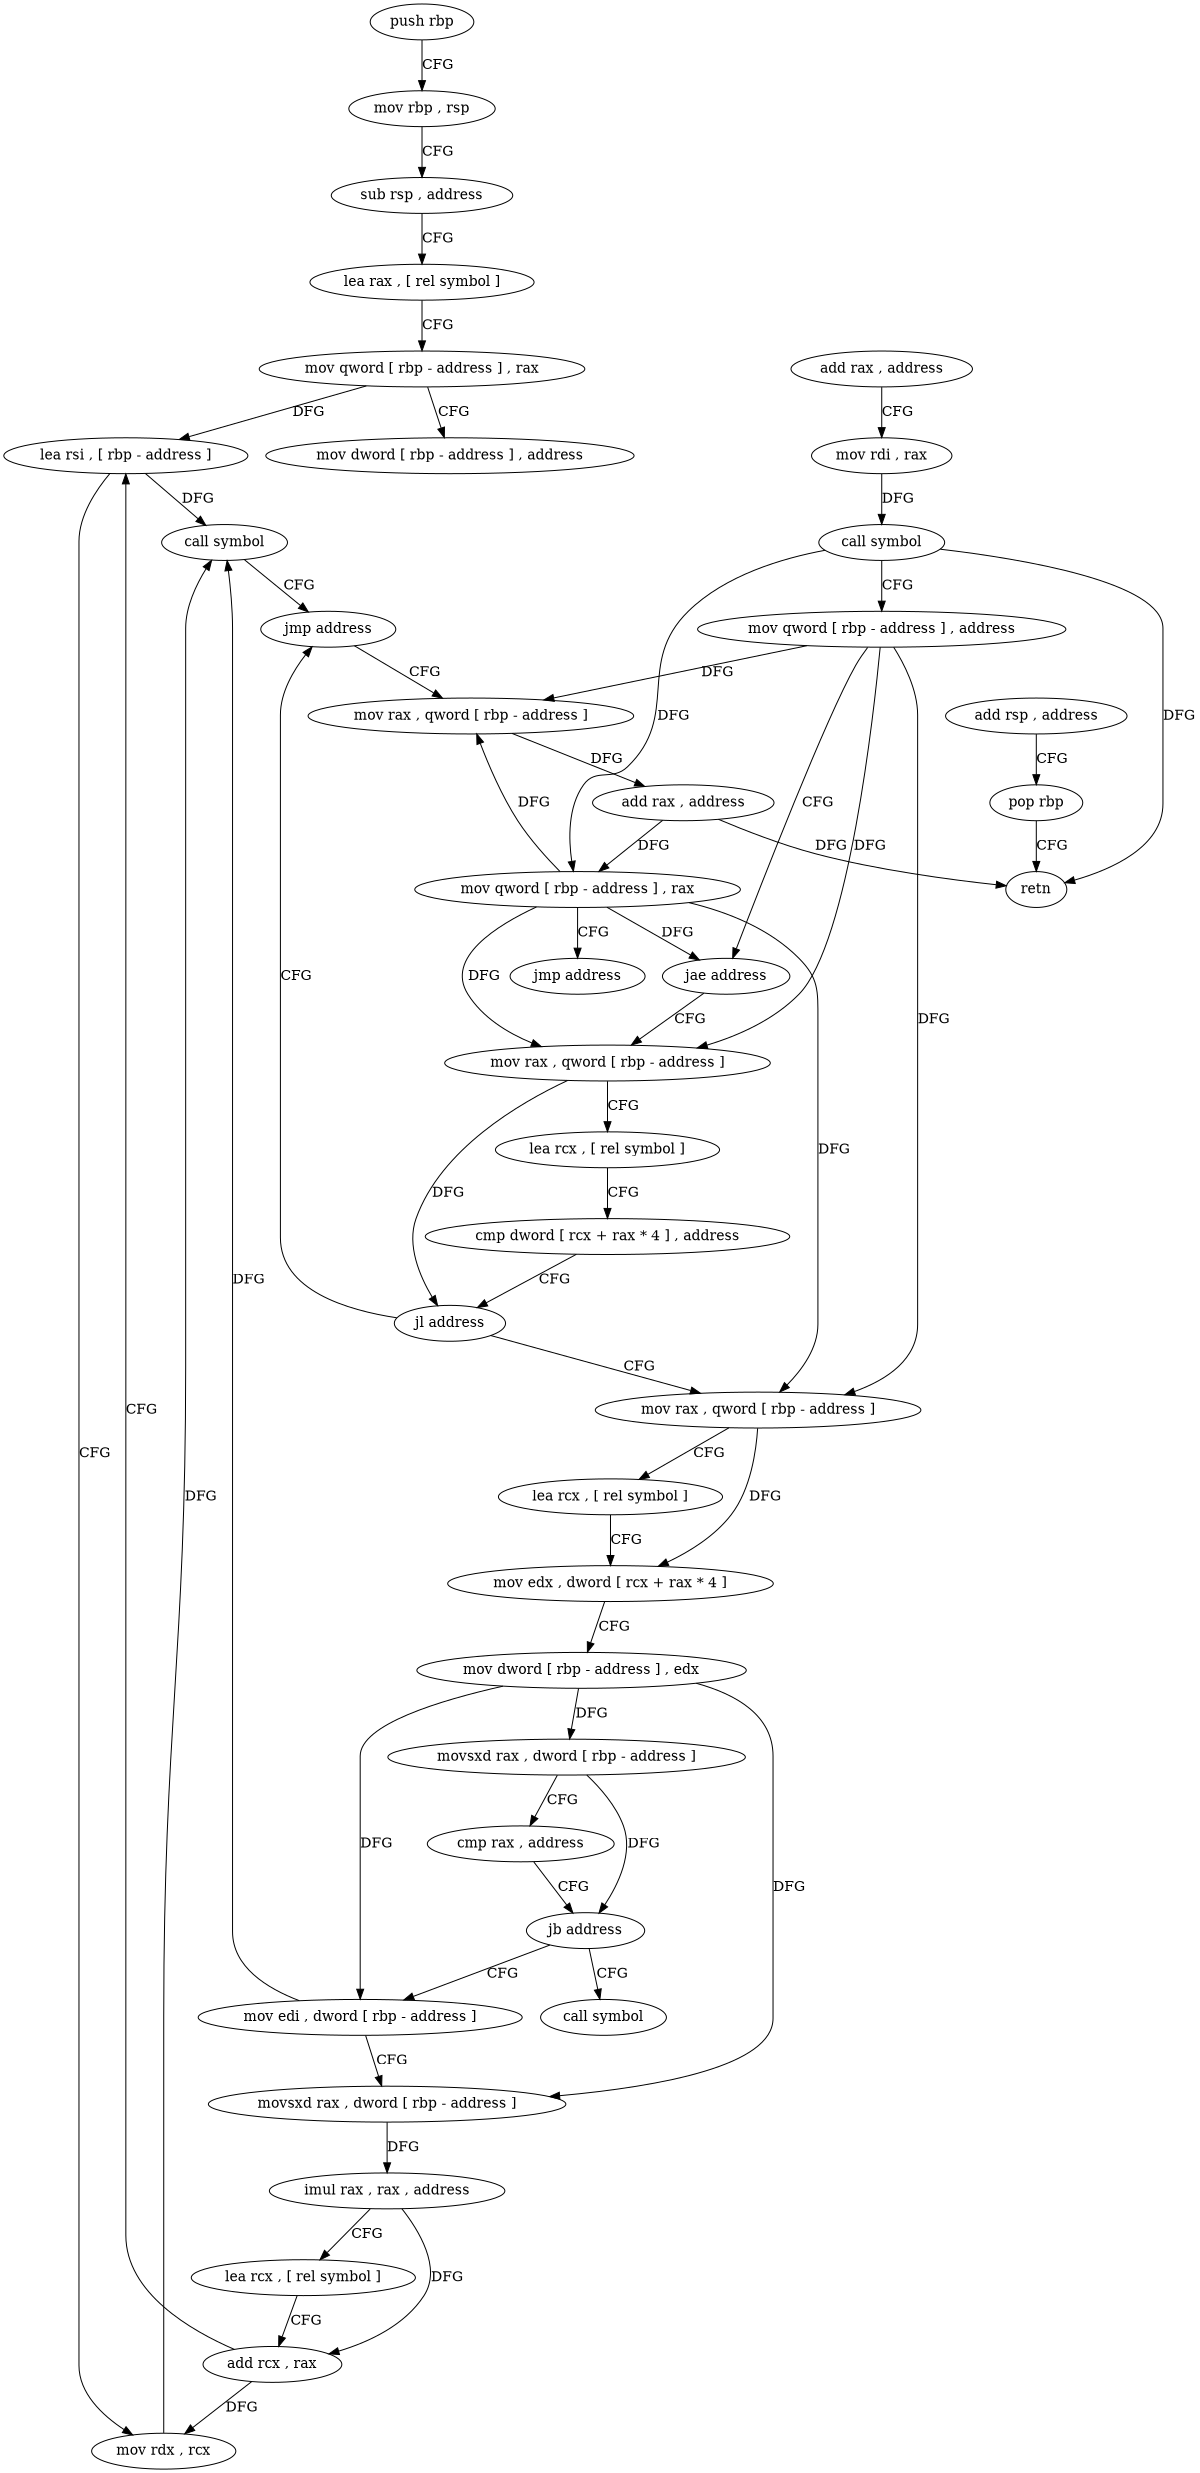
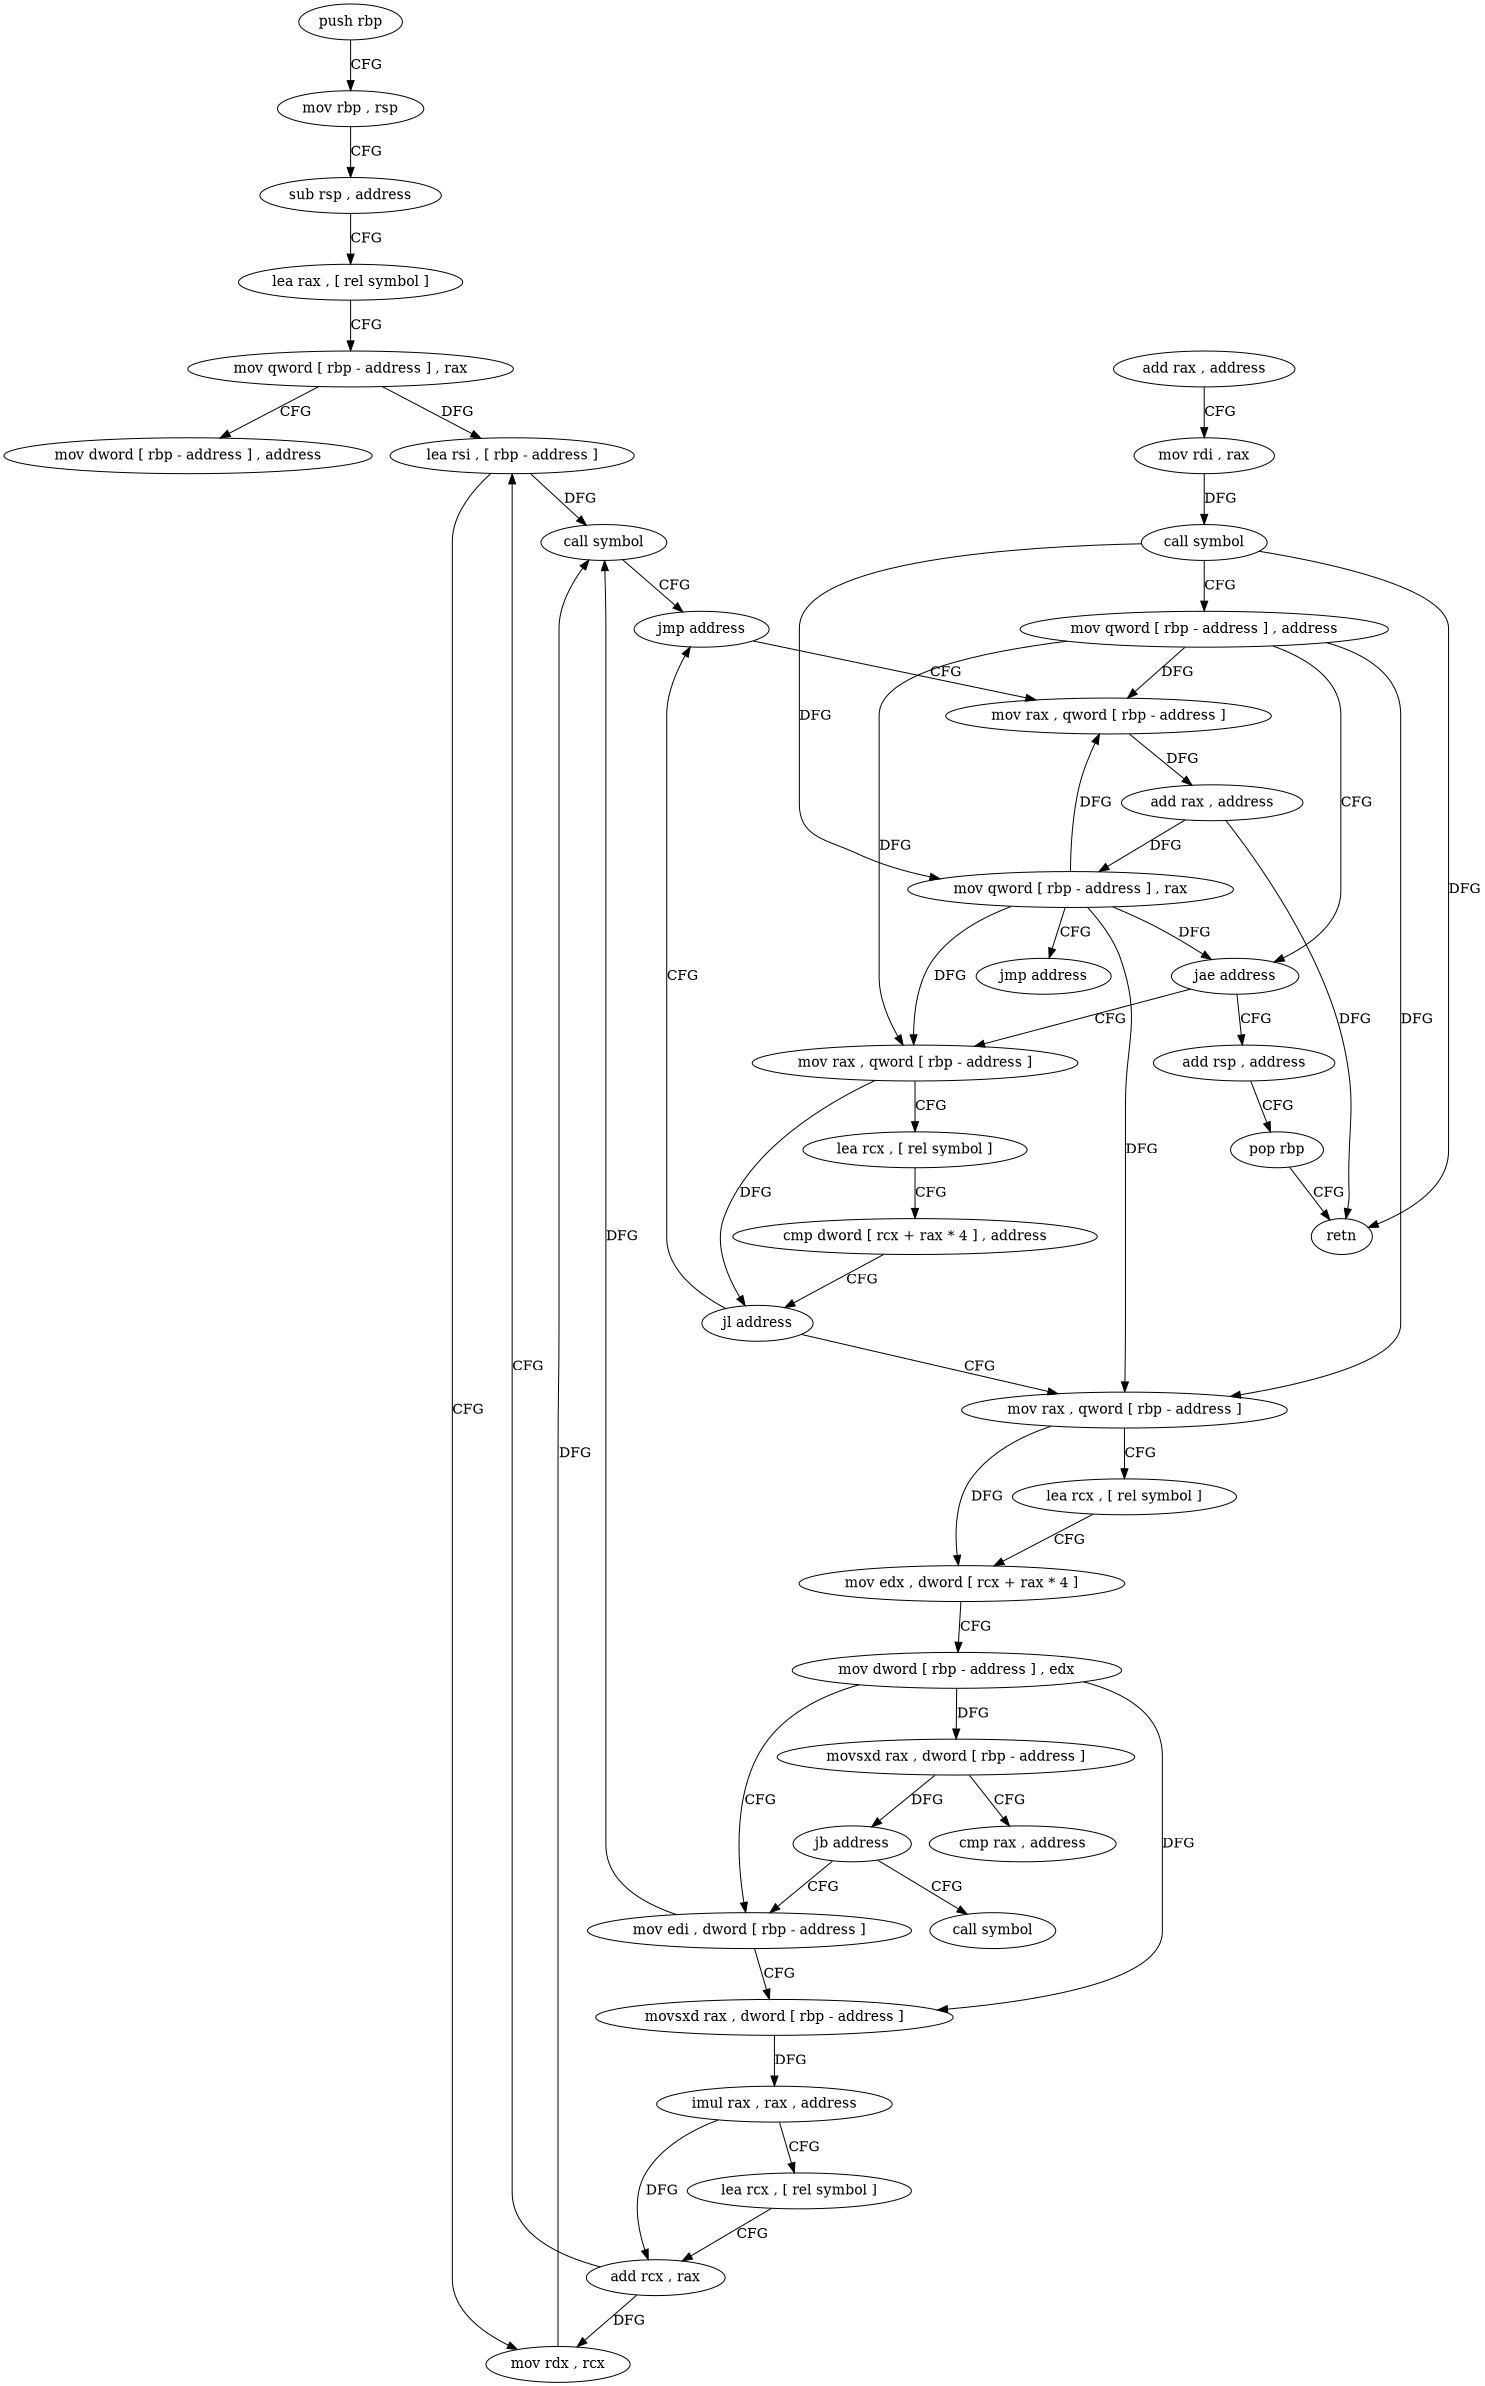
none -> (1239, 1015)
(377, 1844) -> (760, 1800)
(550, 1883) -> none
